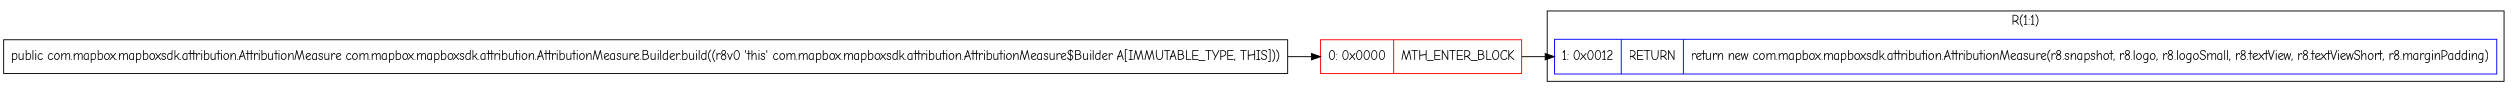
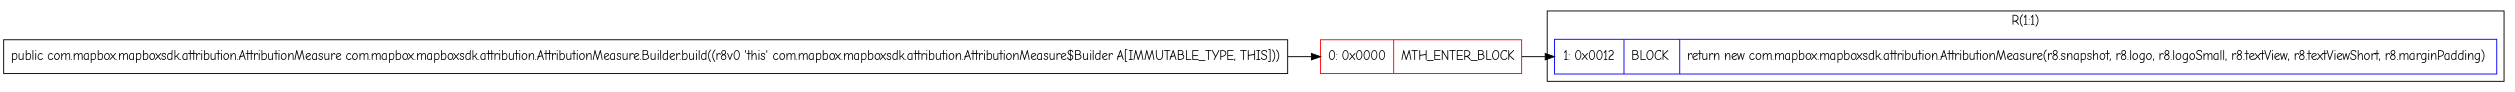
(1652, 56) -> (1650, 56)
